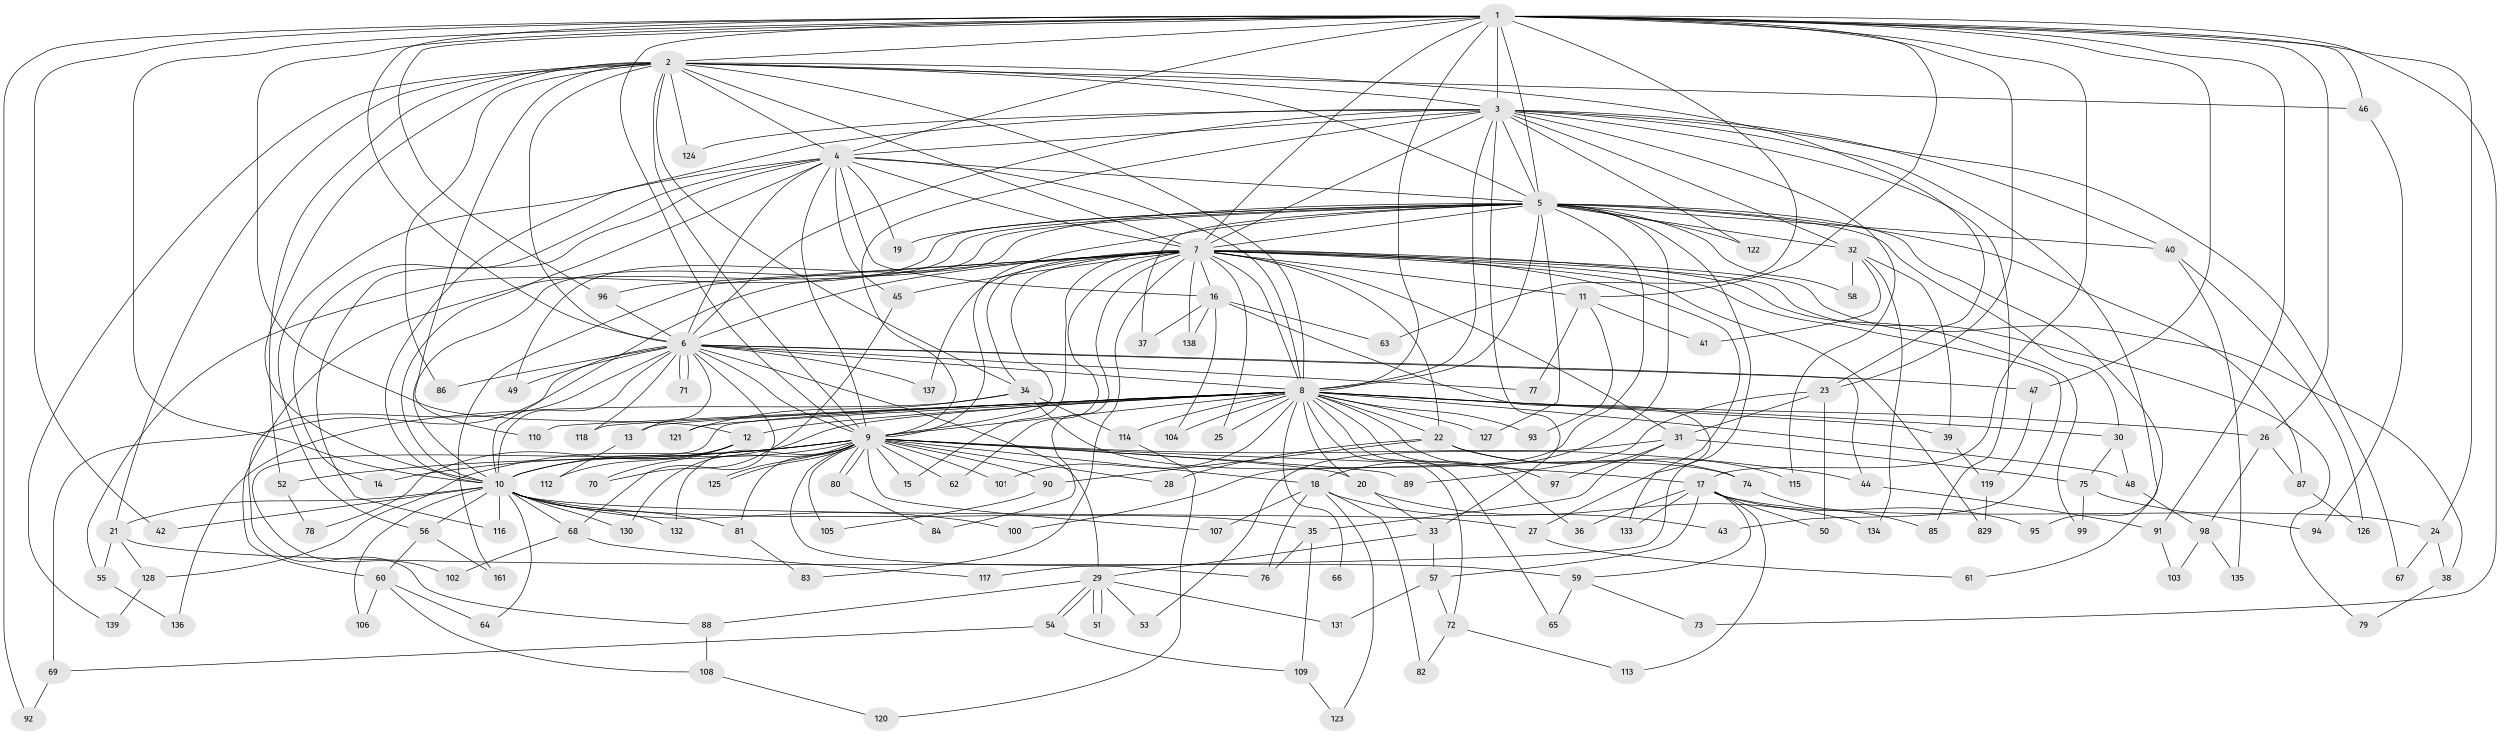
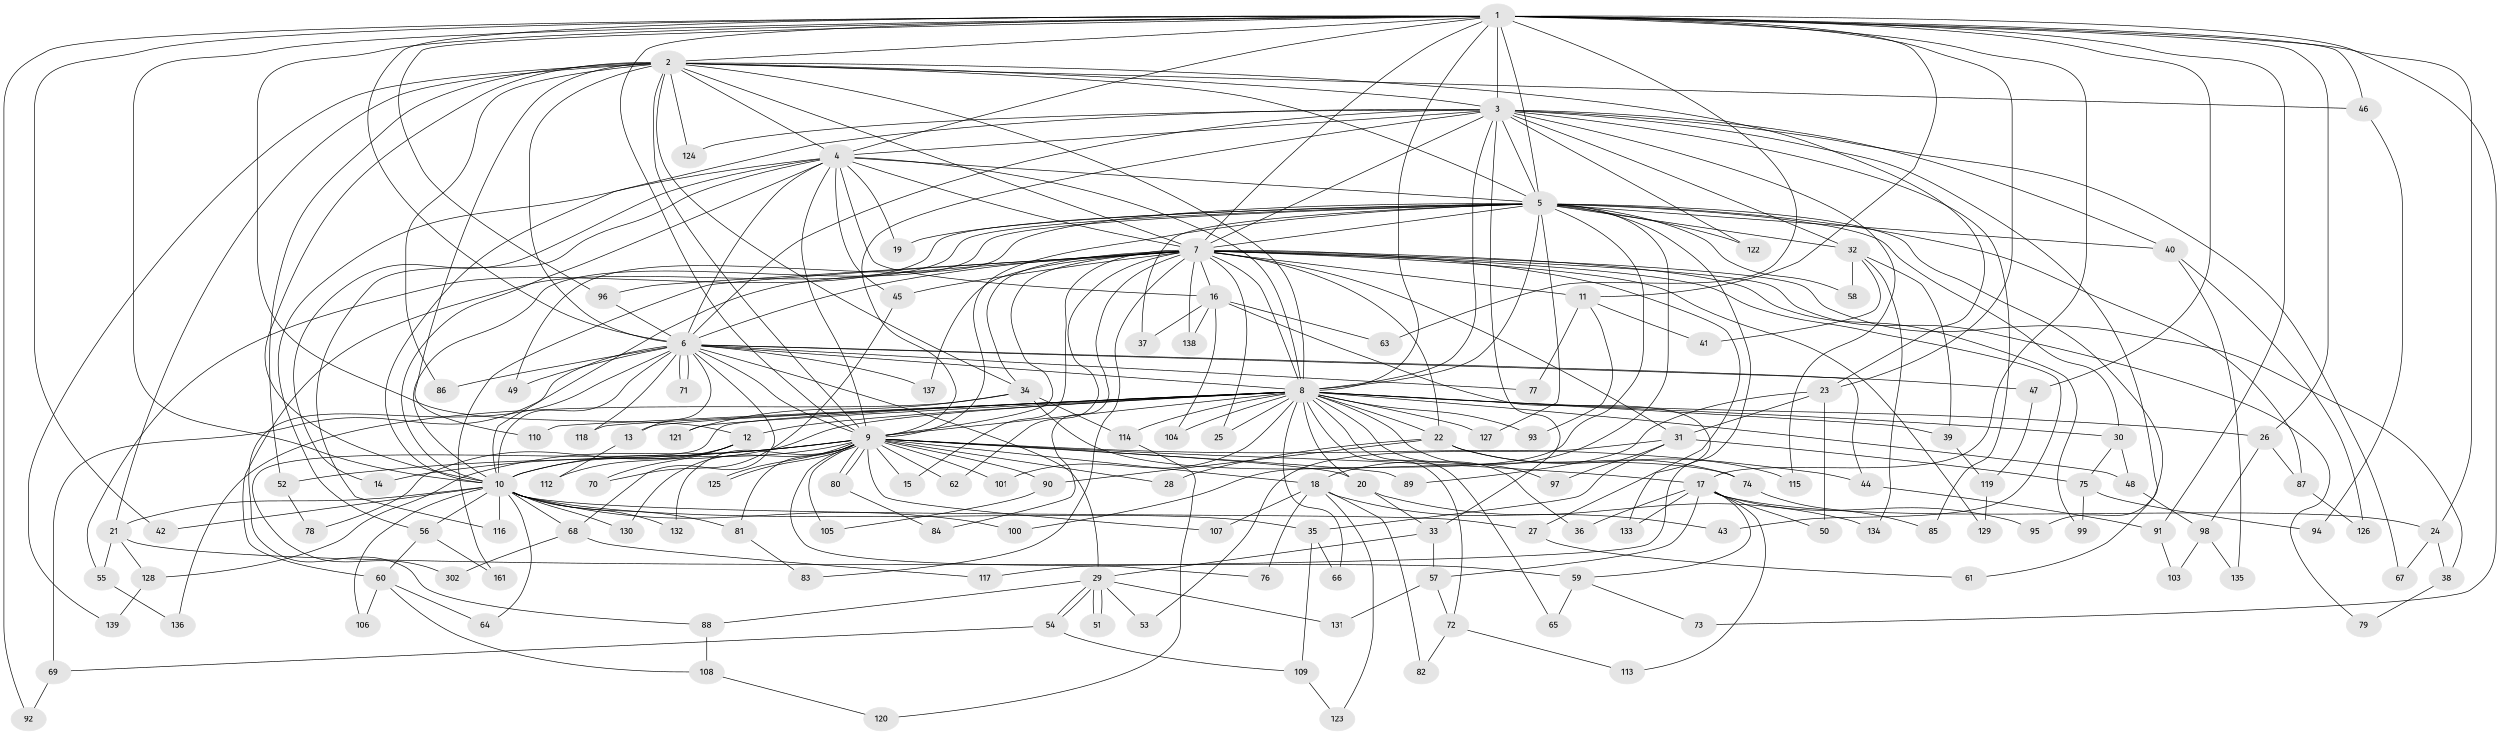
(1985, 532) -> (1985, 532)
(1288, 556) -> (1325, 555)
(453, 578) -> (453, 578)
